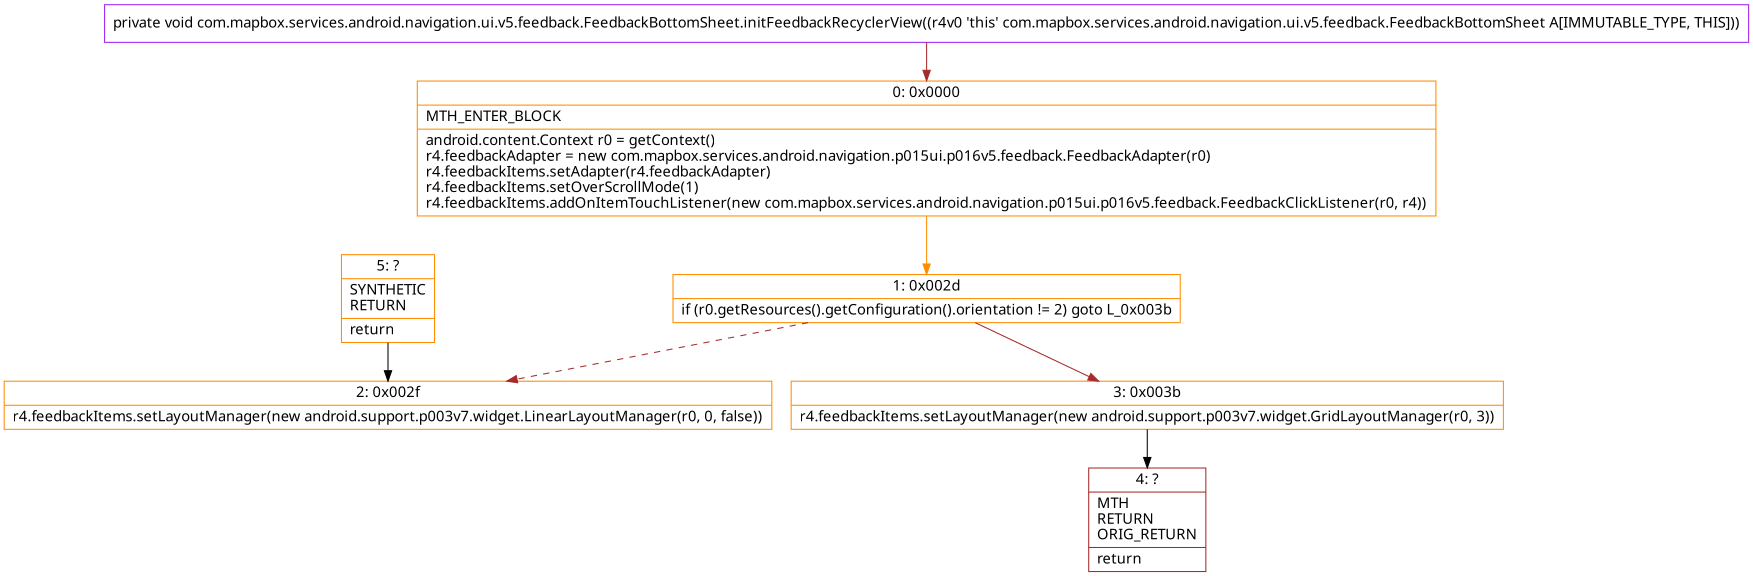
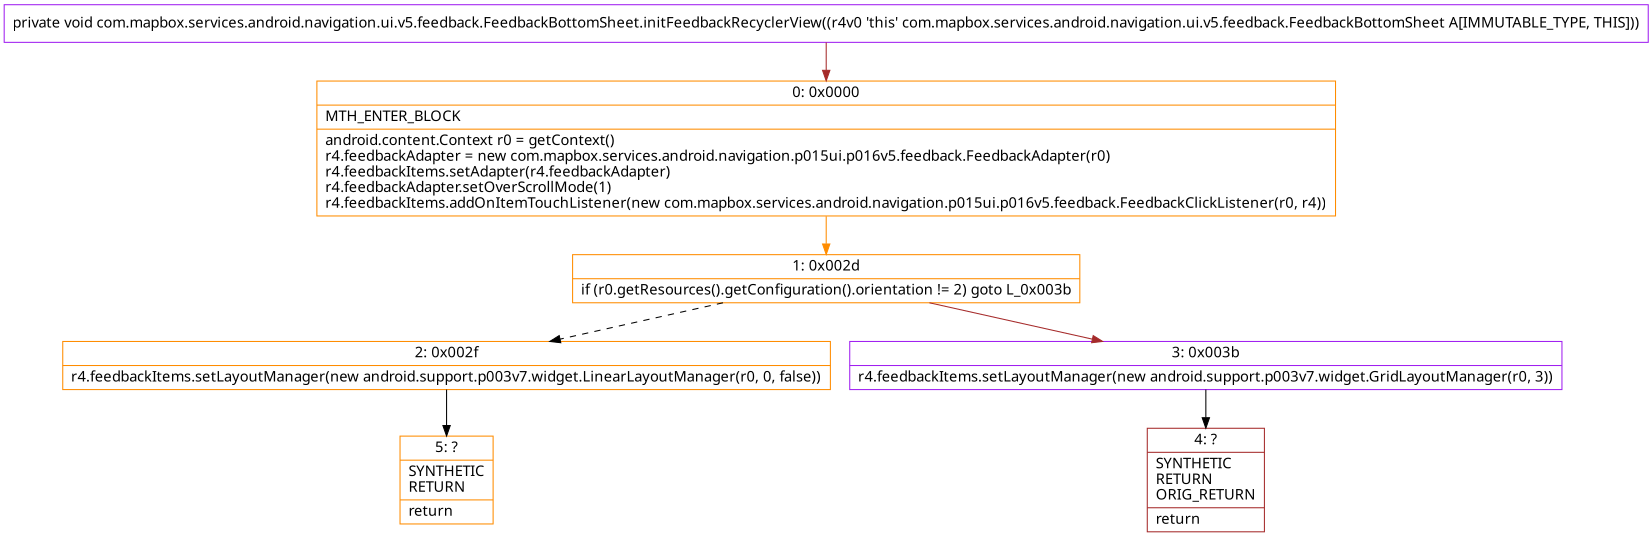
(563, 188) -> (469, 188)
(663, 351) -> (641, 321)
(388, 357) -> (447, 408)
(1147, 405) -> (1206, 366)
(1113, 504) -> (1194, 464)
